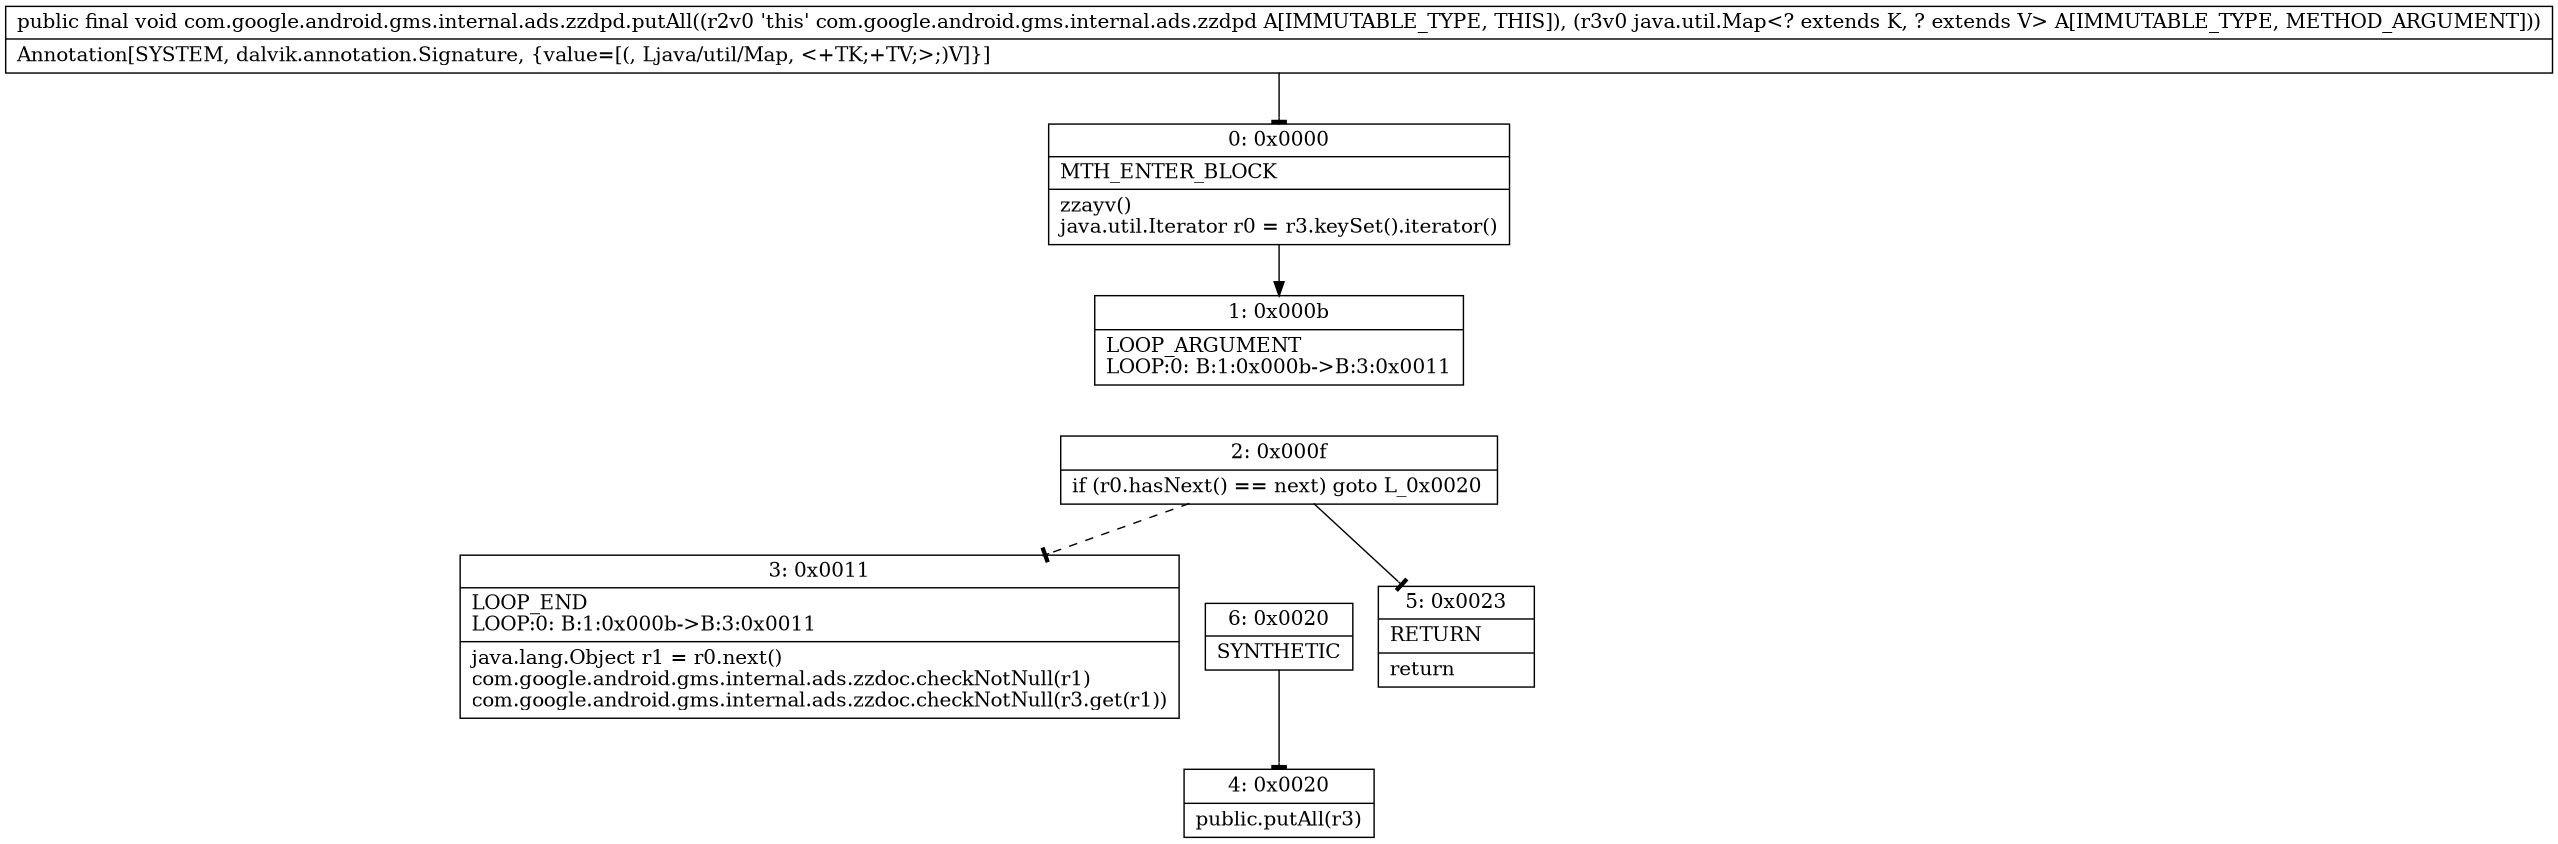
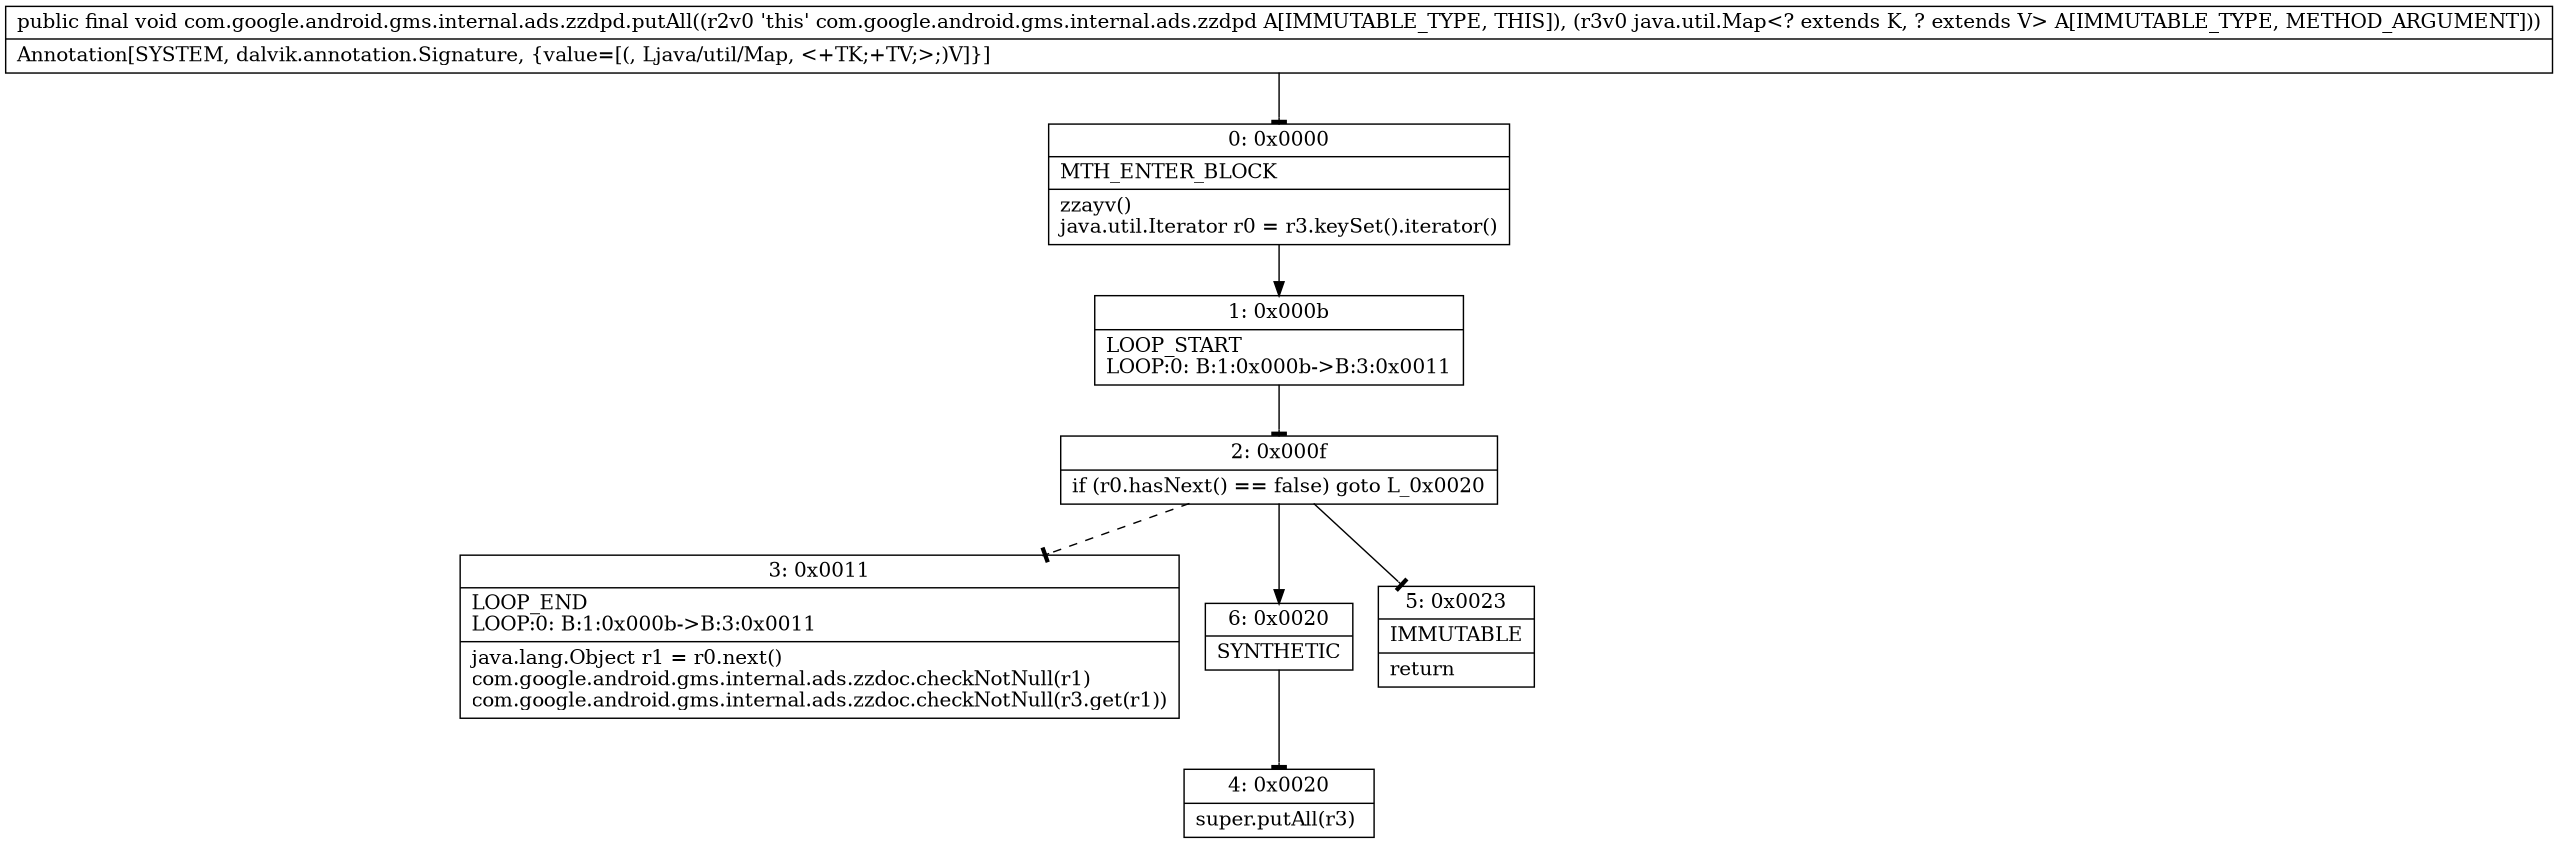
(1204, 346) -> (1174, 346)
none -> (1279, 407)
(1277, 486) -> (1279, 486)
none -> (1279, 546)
(1436, 635) -> (1456, 635)
(1279, 820) -> (1276, 820)
